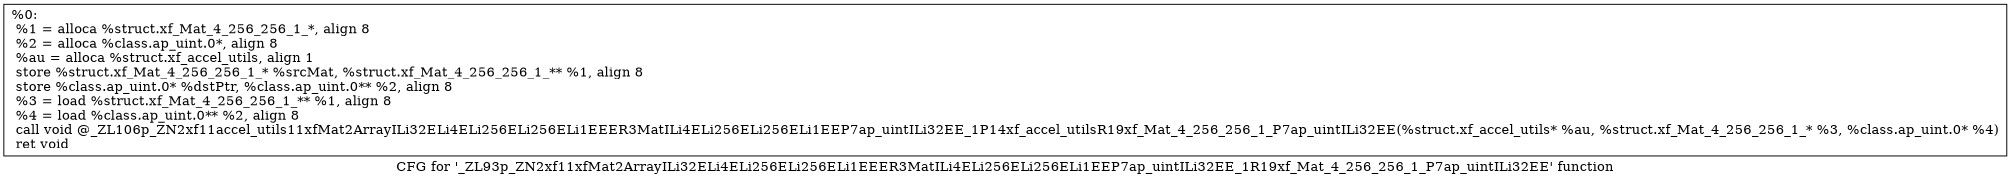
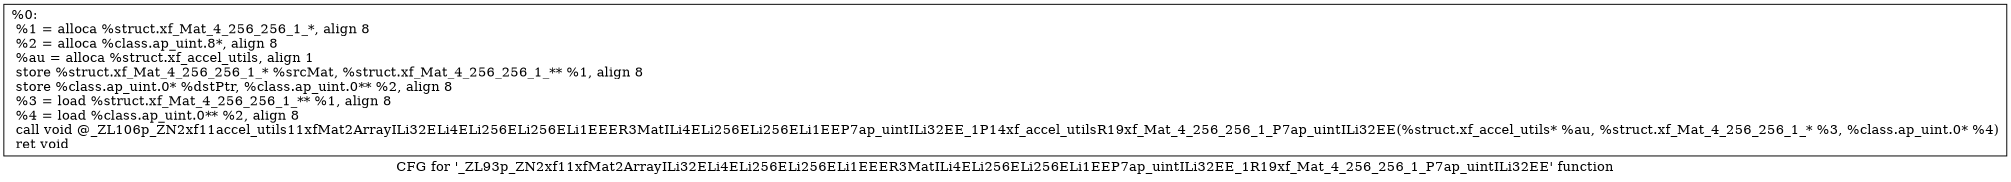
(145, 44) -> (145, 44)
